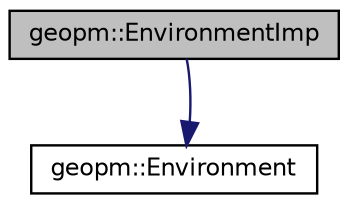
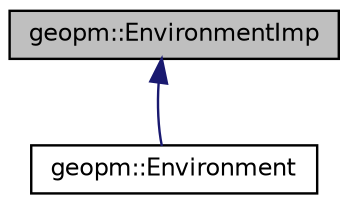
(190, 90) -> (158, 114)
